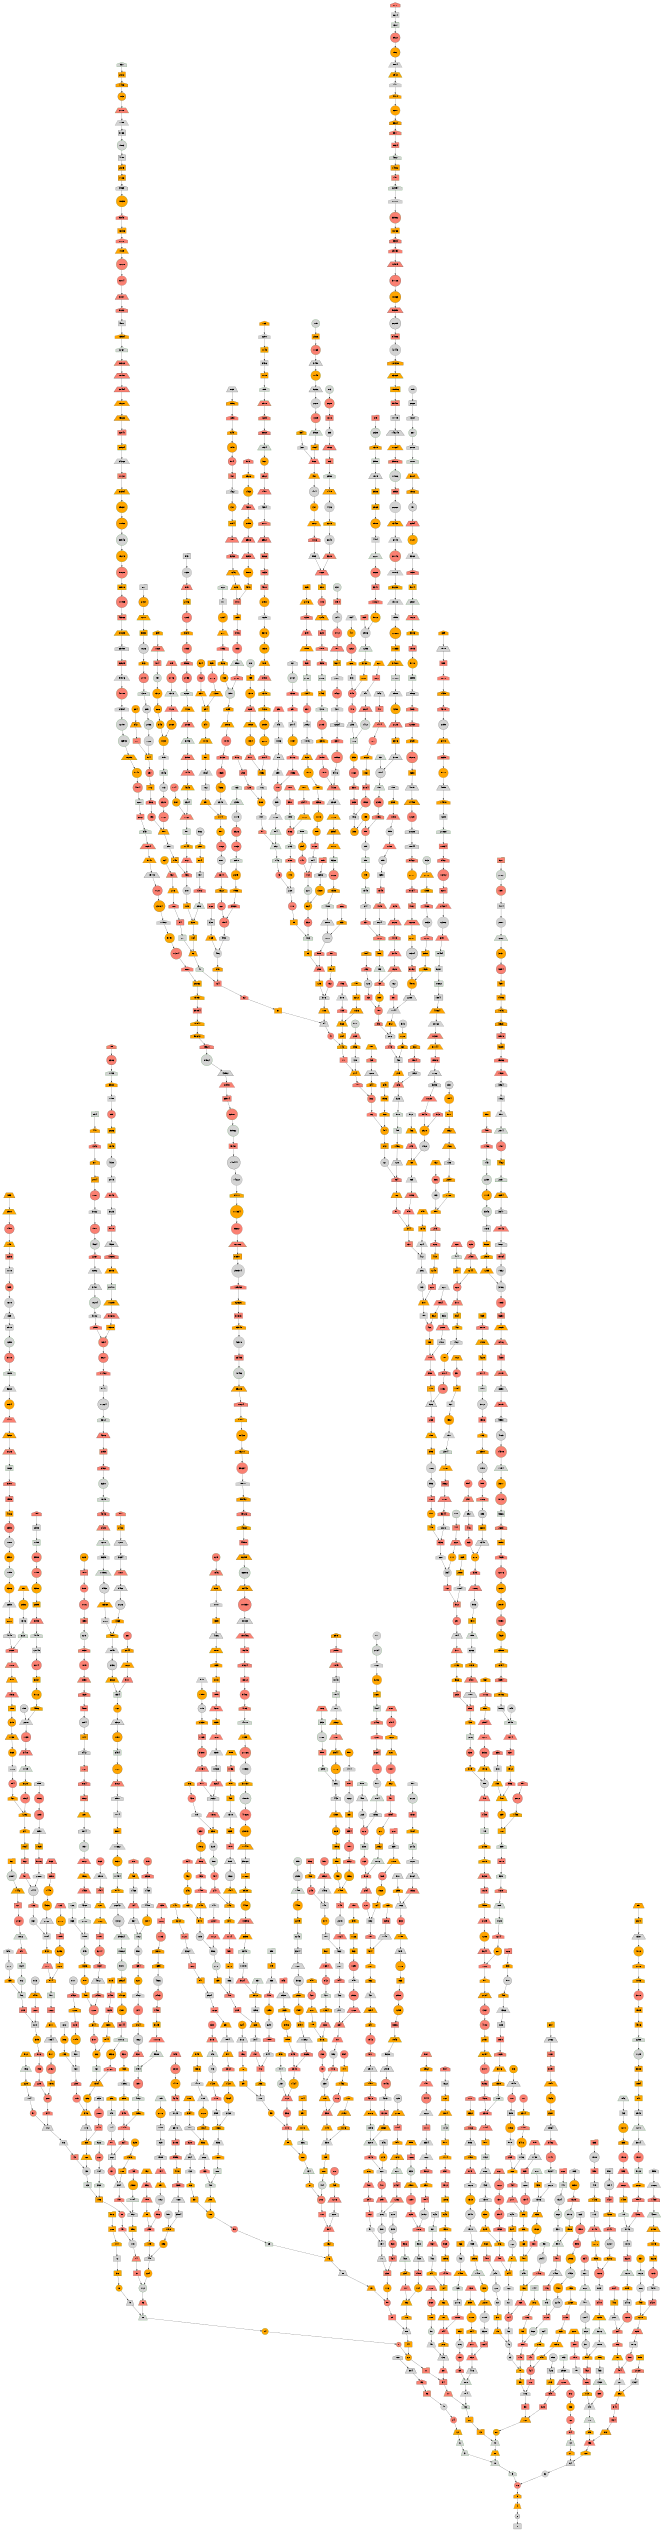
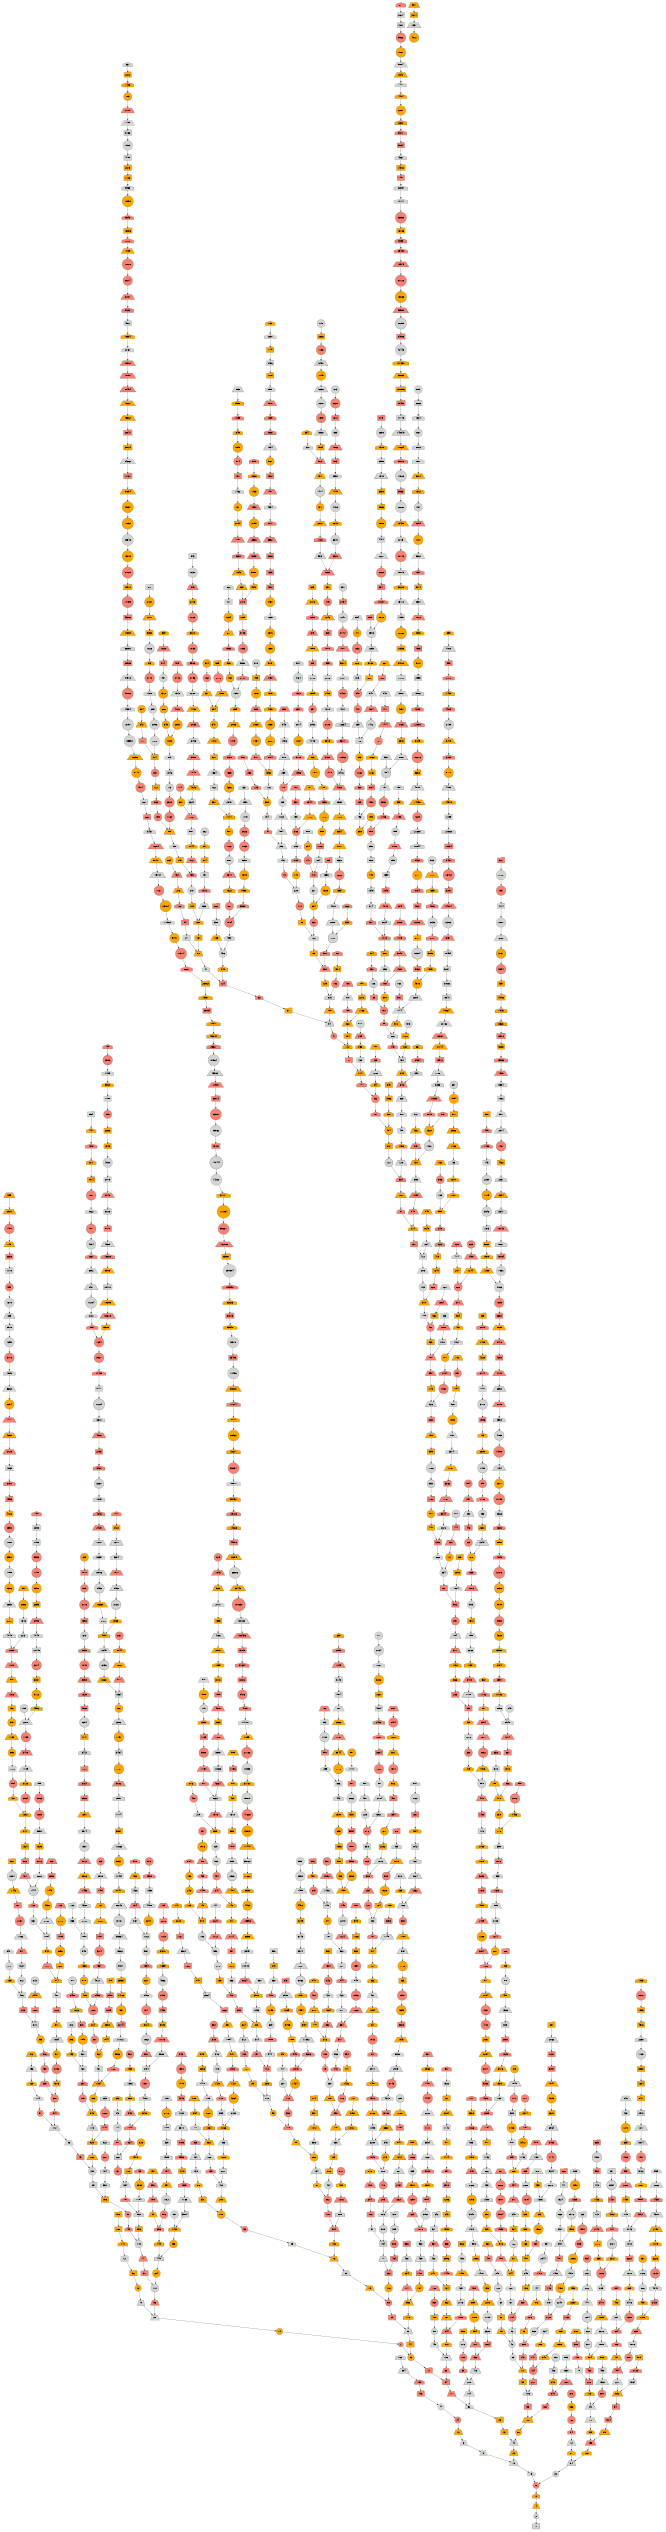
(639, 1966) -> none
